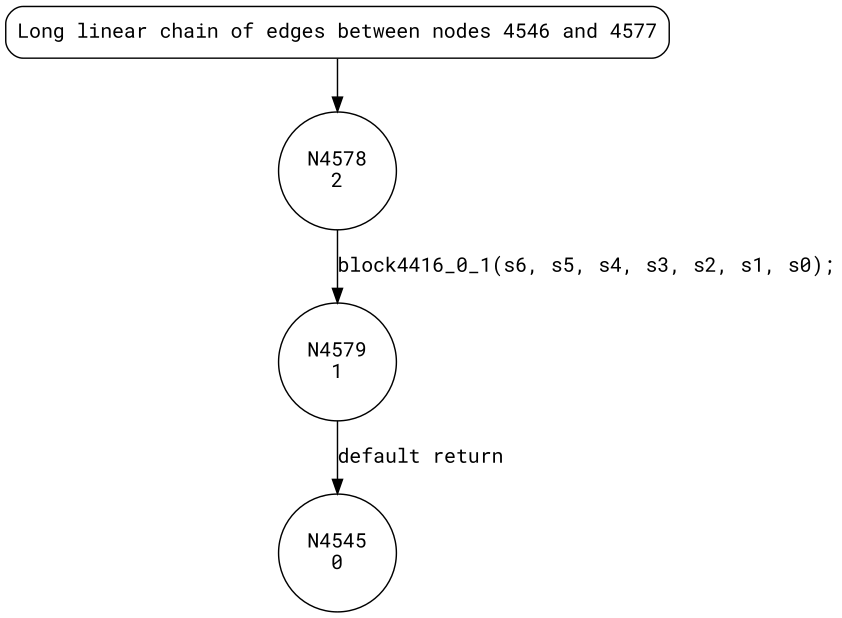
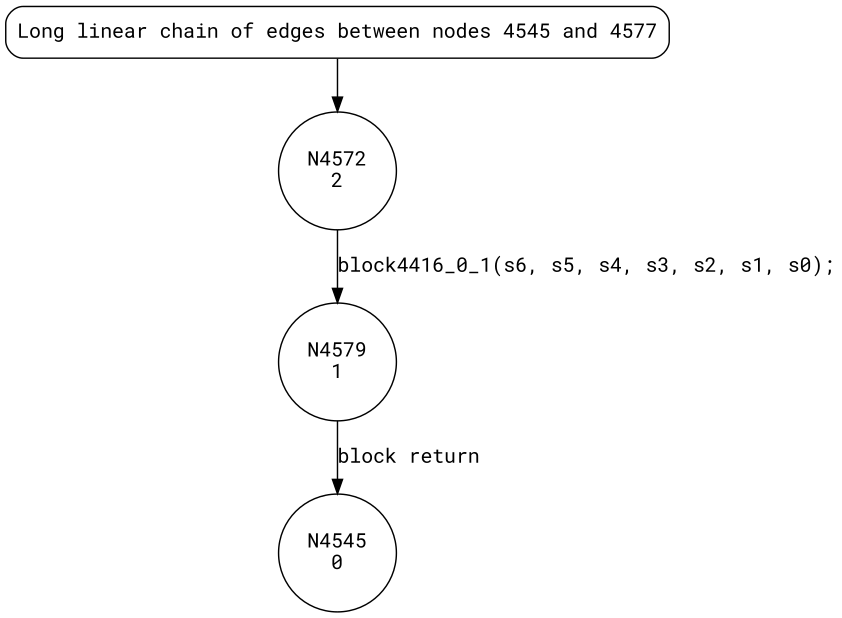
(337, 32) -> (337, 32)
(337, 171) -> (337, 171)
(421, 457) -> (409, 457)
